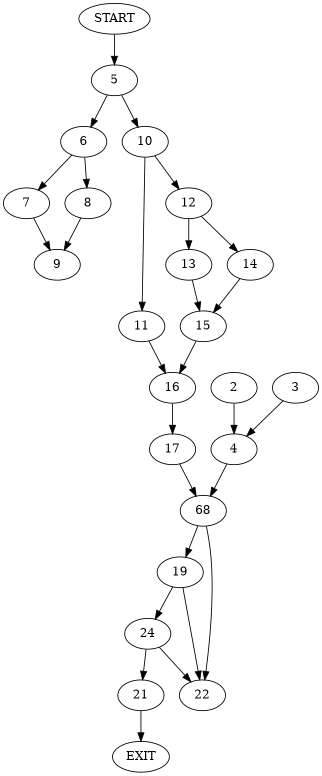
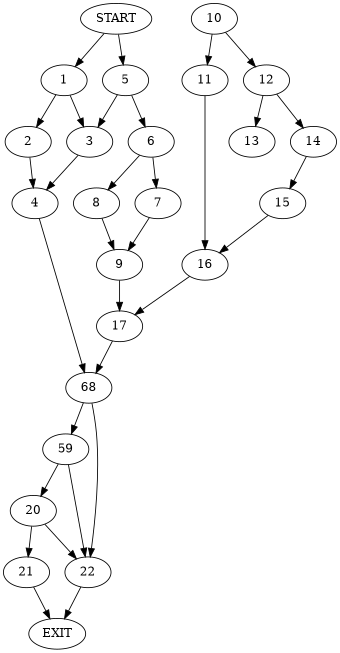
none -> (64, 80)
(128, 107) -> (110, 107)
none -> (120, 291)
(195, 291) -> none
(180, 572) -> (66, 449)
none -> (75, 599)
(148, 634) -> (33, 511)
